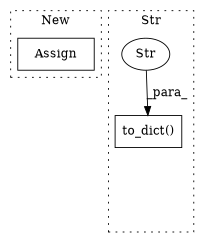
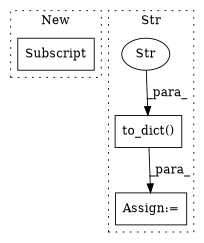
(56, 54) -> (56, 54)
none -> (151, 209)
